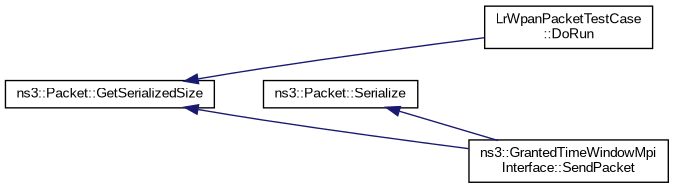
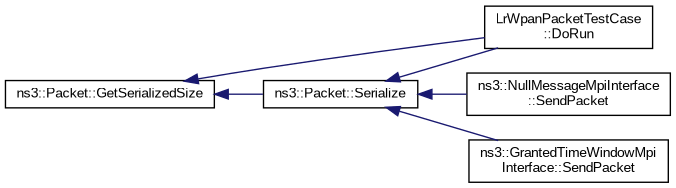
none -> (449, 63)
none -> (569, 94)
(333, 130) -> (246, 94)
